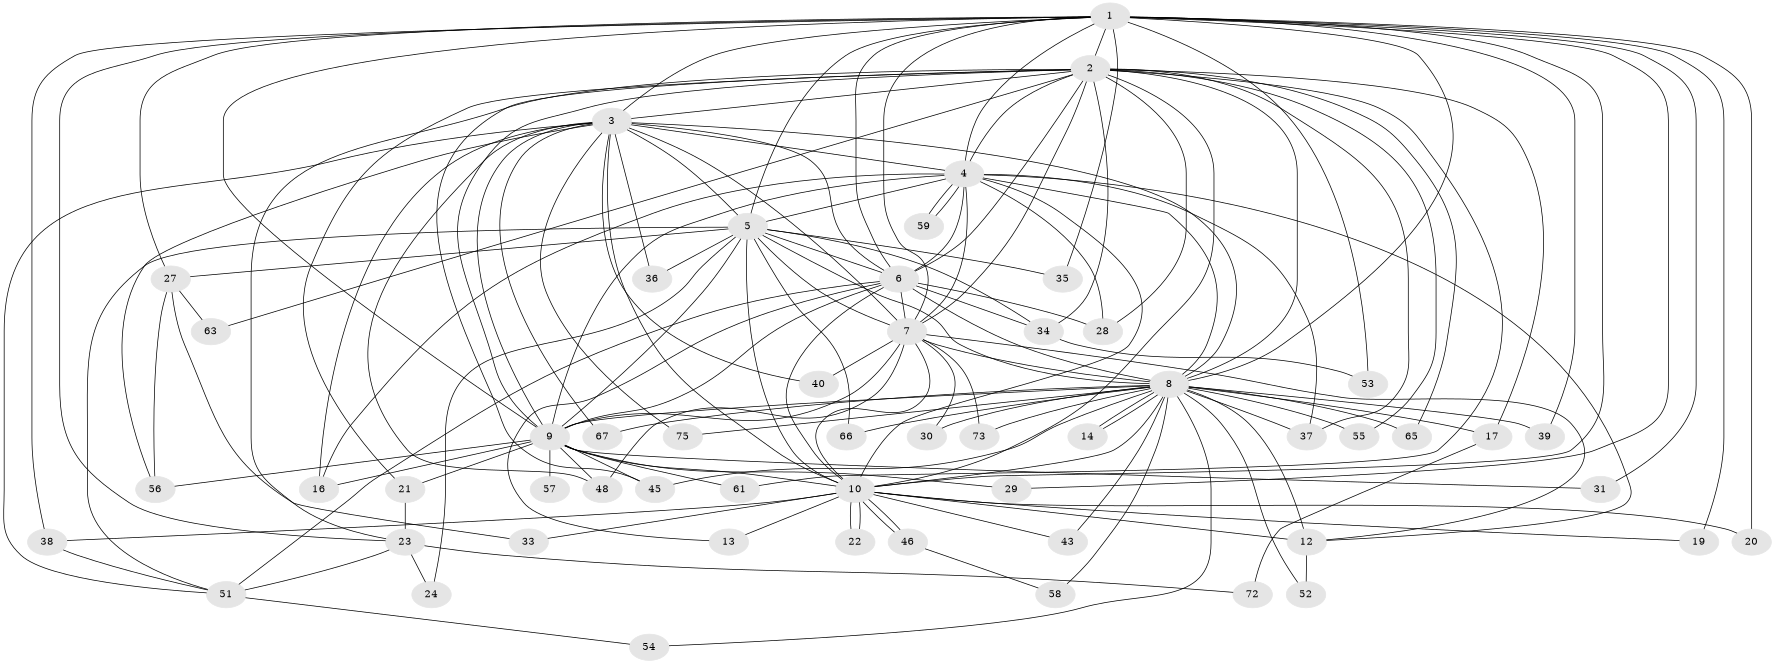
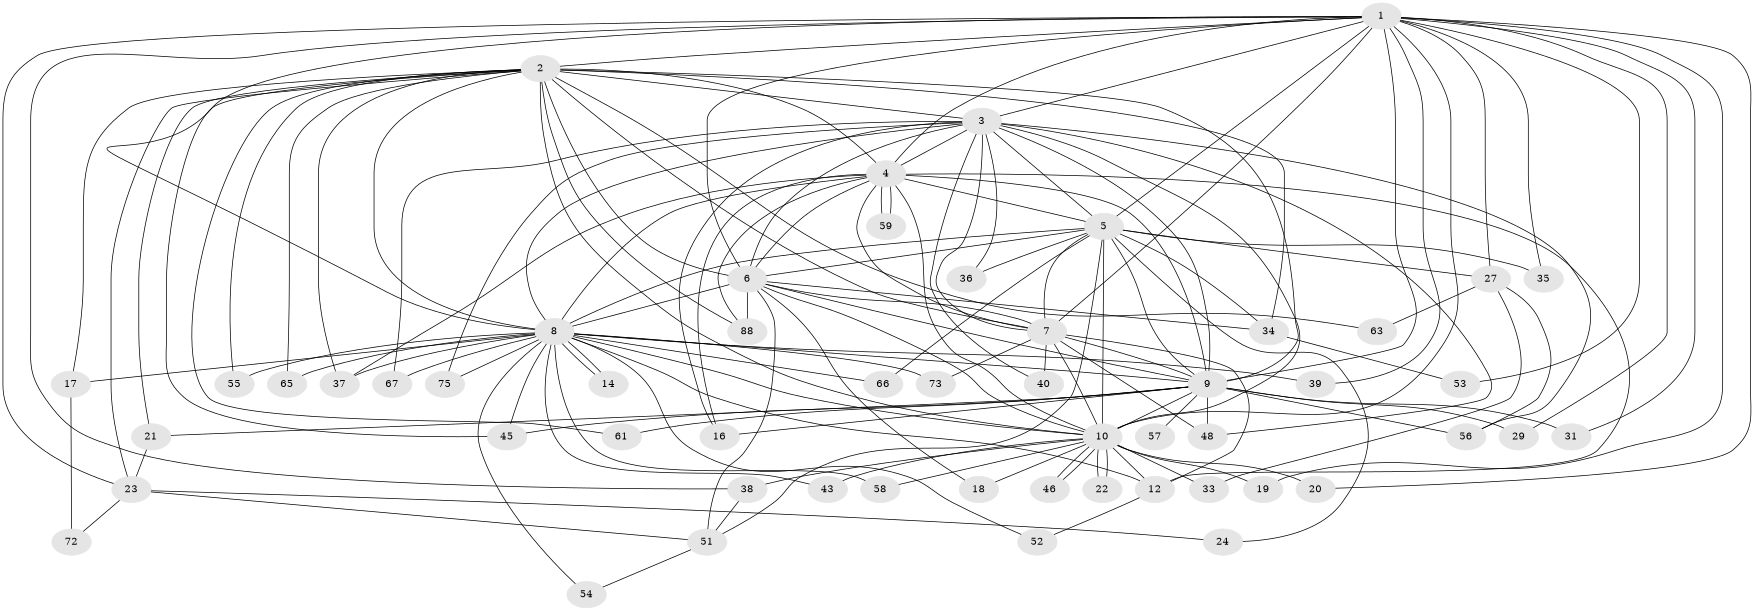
(81, 210) -> none
(1103, 332) -> (747, 332)
(1041, 367) -> none
(927, 437) -> none
(729, 542) -> (979, 489)
(982, 568) -> (991, 463)
